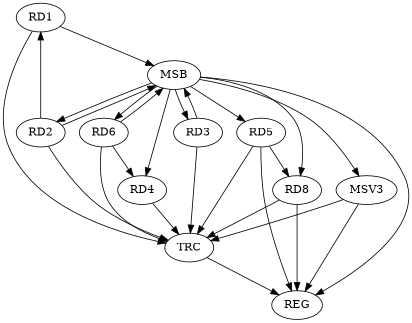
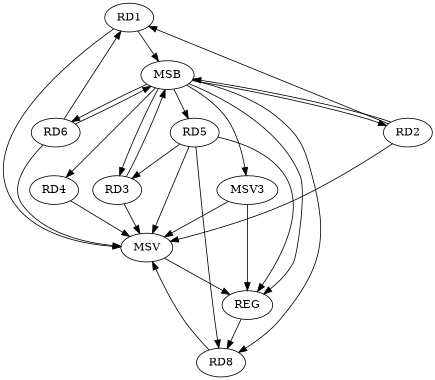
(121, 158) -> (90, 78)
none -> (159, 159)
(297, 243) -> (236, 330)
(189, 248) -> (147, 248)
